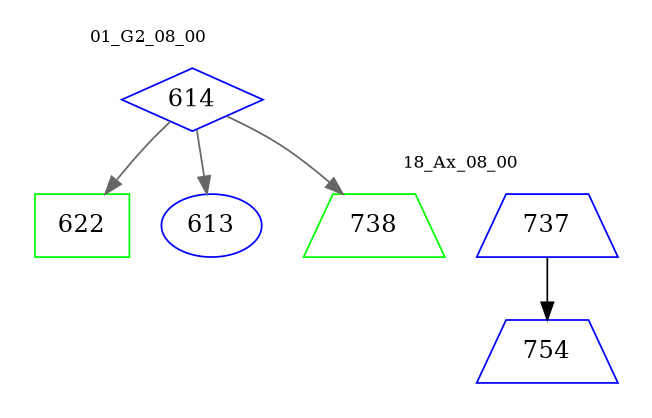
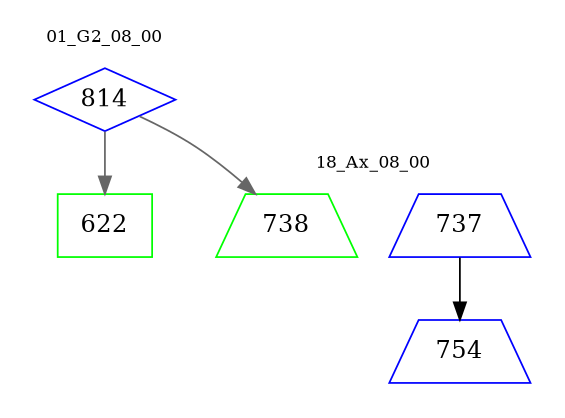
(192, 100) -> (105, 100)
(212, 226) -> none
